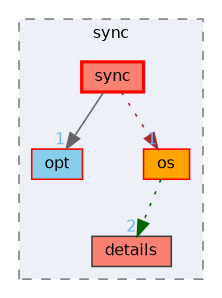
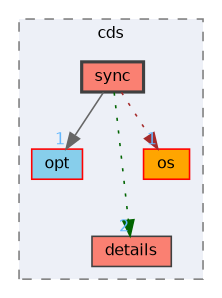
(111, 34) -> (111, 34)
(113, 77) -> (113, 77)
(152, 200) -> (121, 156)
